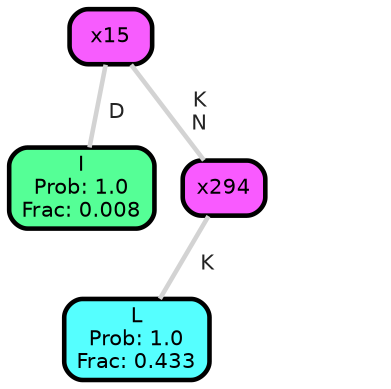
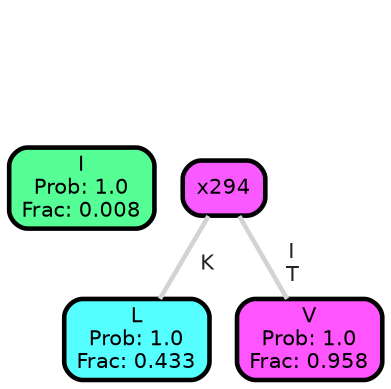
(111, 37) -> none
none -> (310, 339)
